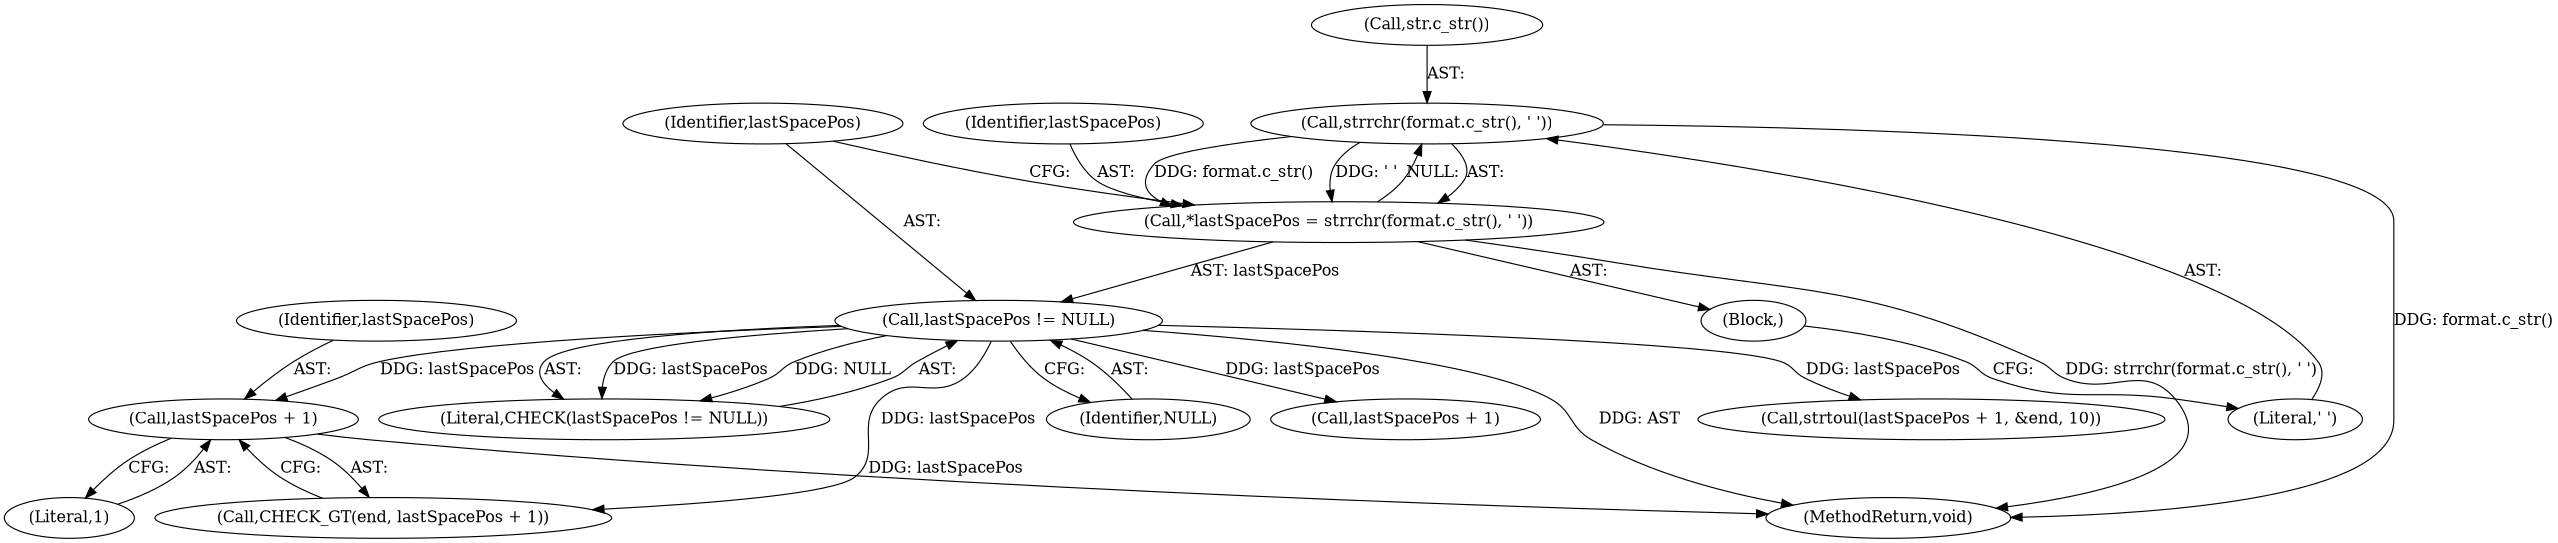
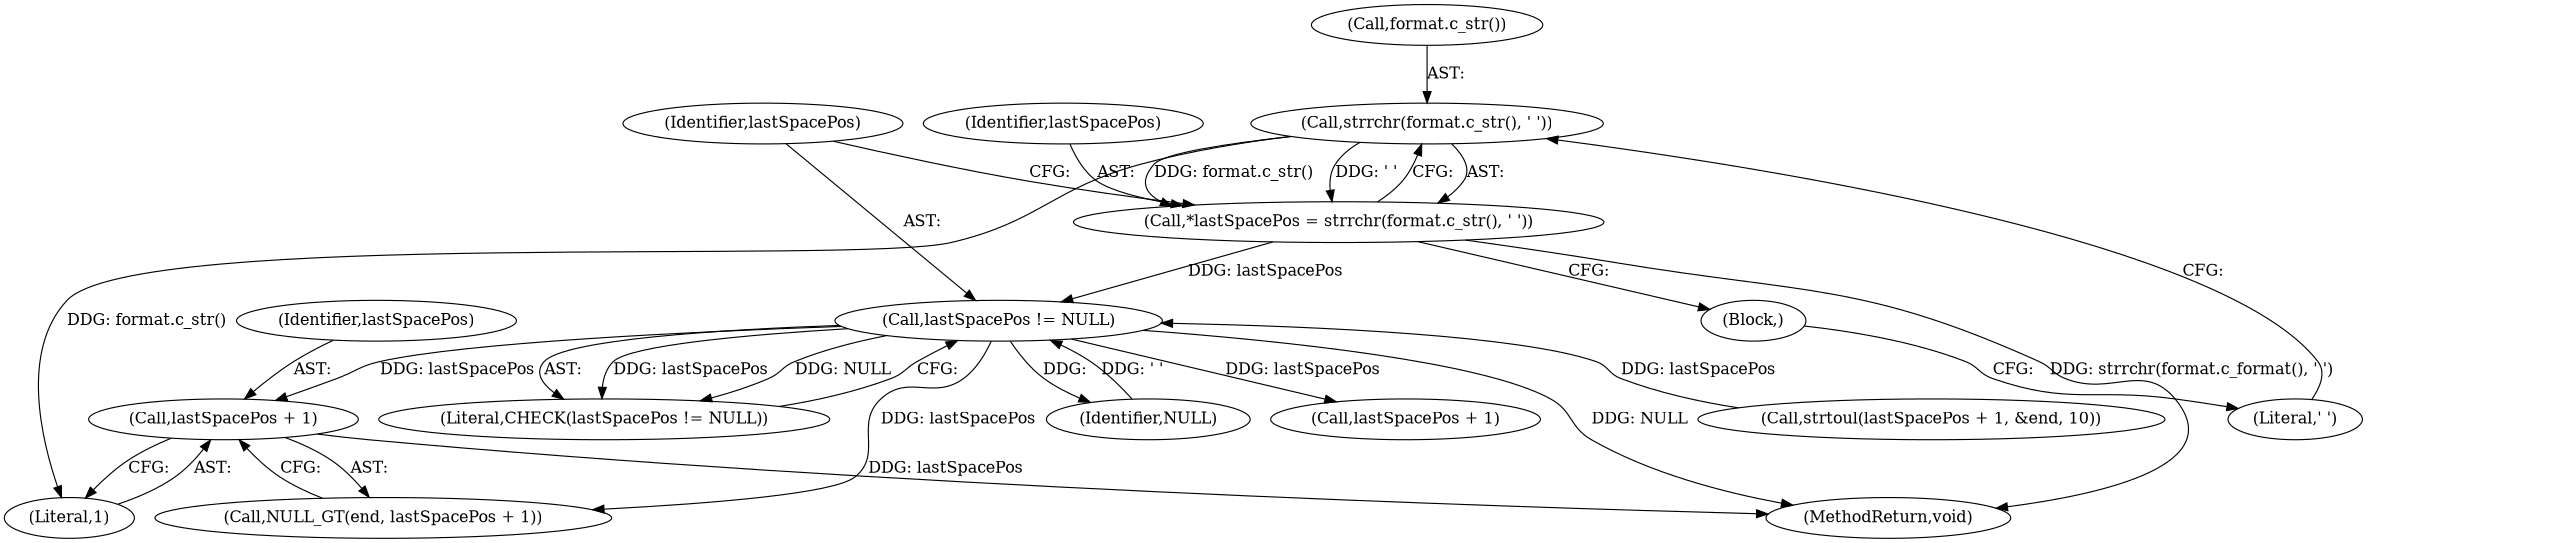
(1427, 25) -> (1427, 25)
(1436, 173) -> (1436, 173)
(2306, 173) -> (588, 252)
(1266, 271) -> (1266, 271)
(1591, 271) -> (1591, 271)
(2206, 271) -> (2206, 271)
(1509, 337) -> (1461, 338)
(940, 370) -> (940, 370)
(1067, 370) -> (1067, 370)
(1132, 370) -> (1132, 370)
(2192, 370) -> (2192, 370)
(1640, 419) -> (1640, 419)
(383, 518) -> (383, 518)
